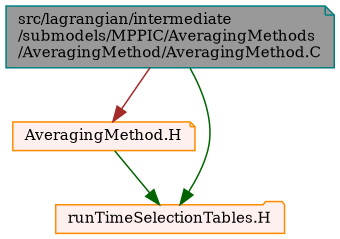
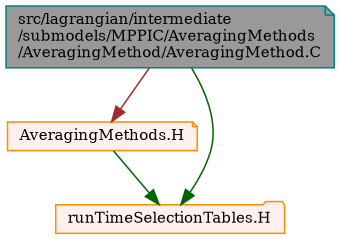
(104, 136) -> (102, 136)
